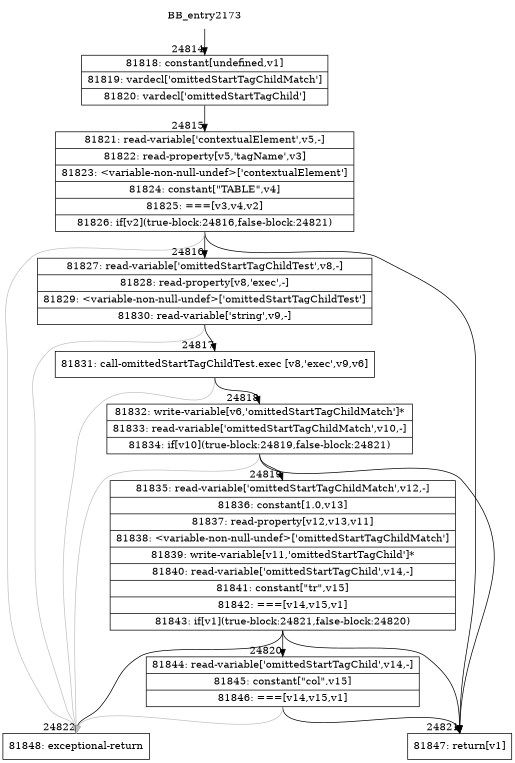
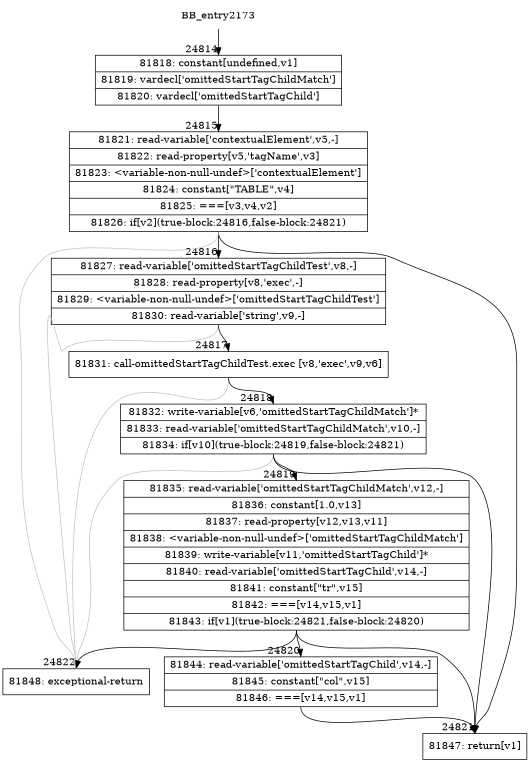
(183, 720) -> none
